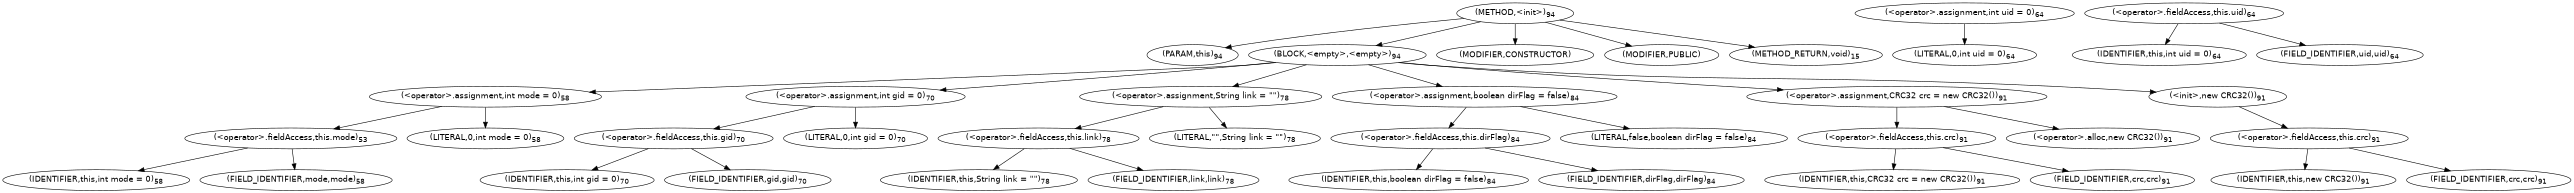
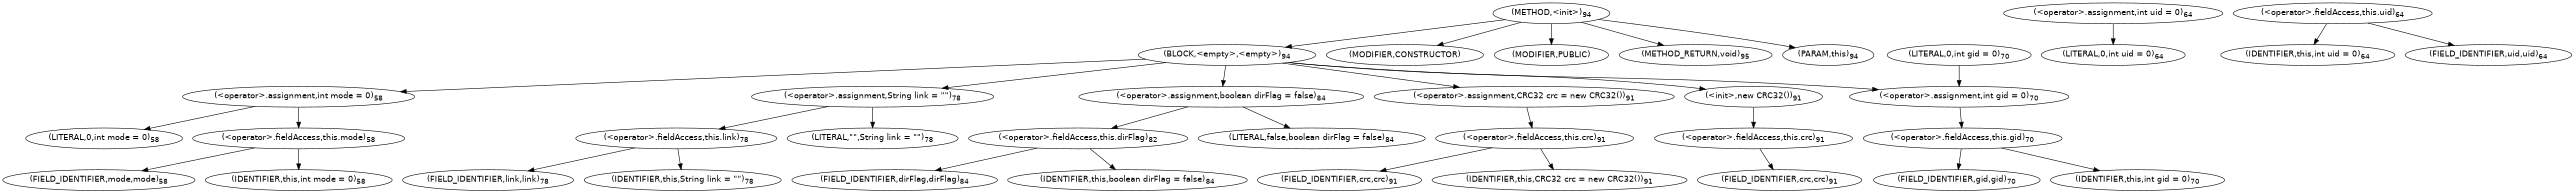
(1855, 54) -> (1745, 54)
(856, 115) -> (1959, 73)
(363, 138) -> (371, 138)
(1515, 138) -> (1153, 138)
(2103, 138) -> none
(2303, 180) -> none
